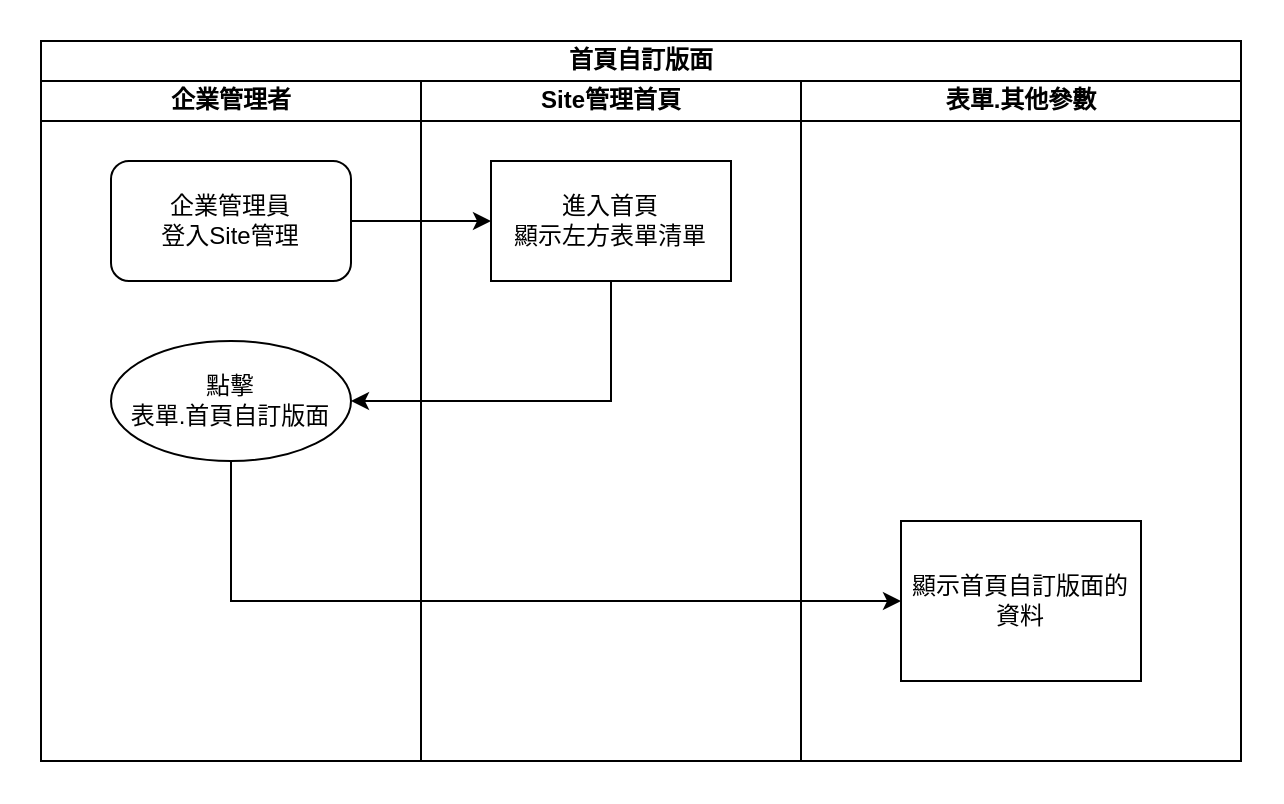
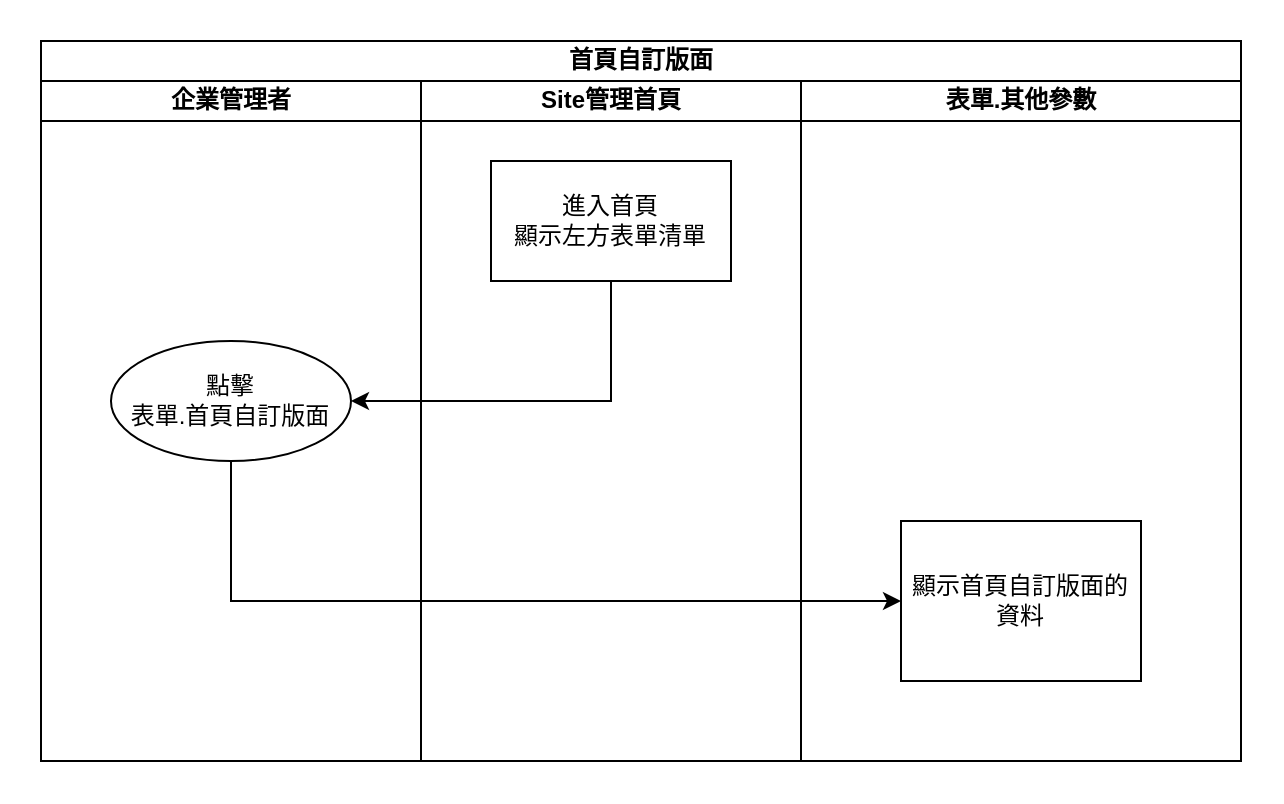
(231, 221) -> none
(384, 221) -> none
